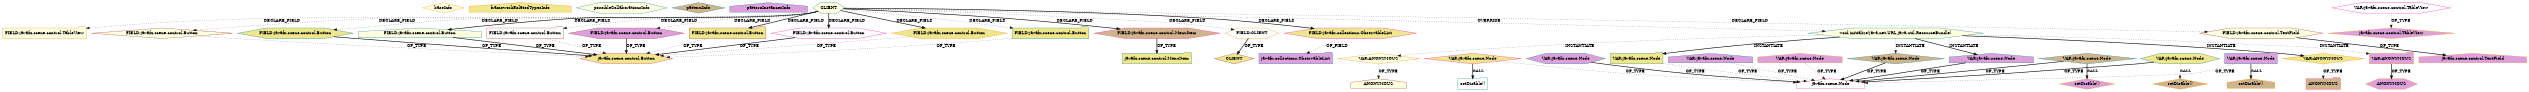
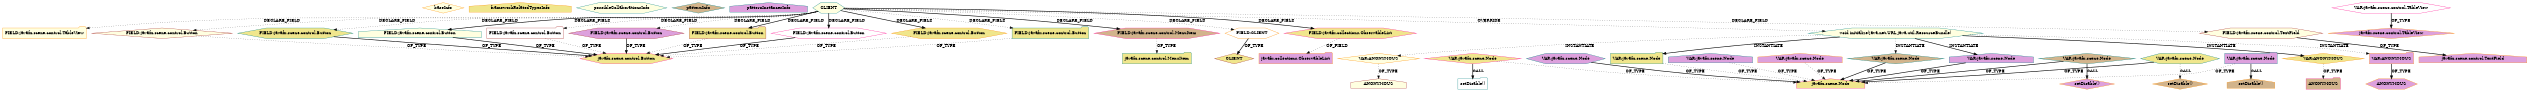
(2391, 19) -> (2391, 19)
(1157, 44) -> (1157, 44)
(1296, 59) -> (1296, 59)
(1831, 84) -> (1831, 84)
